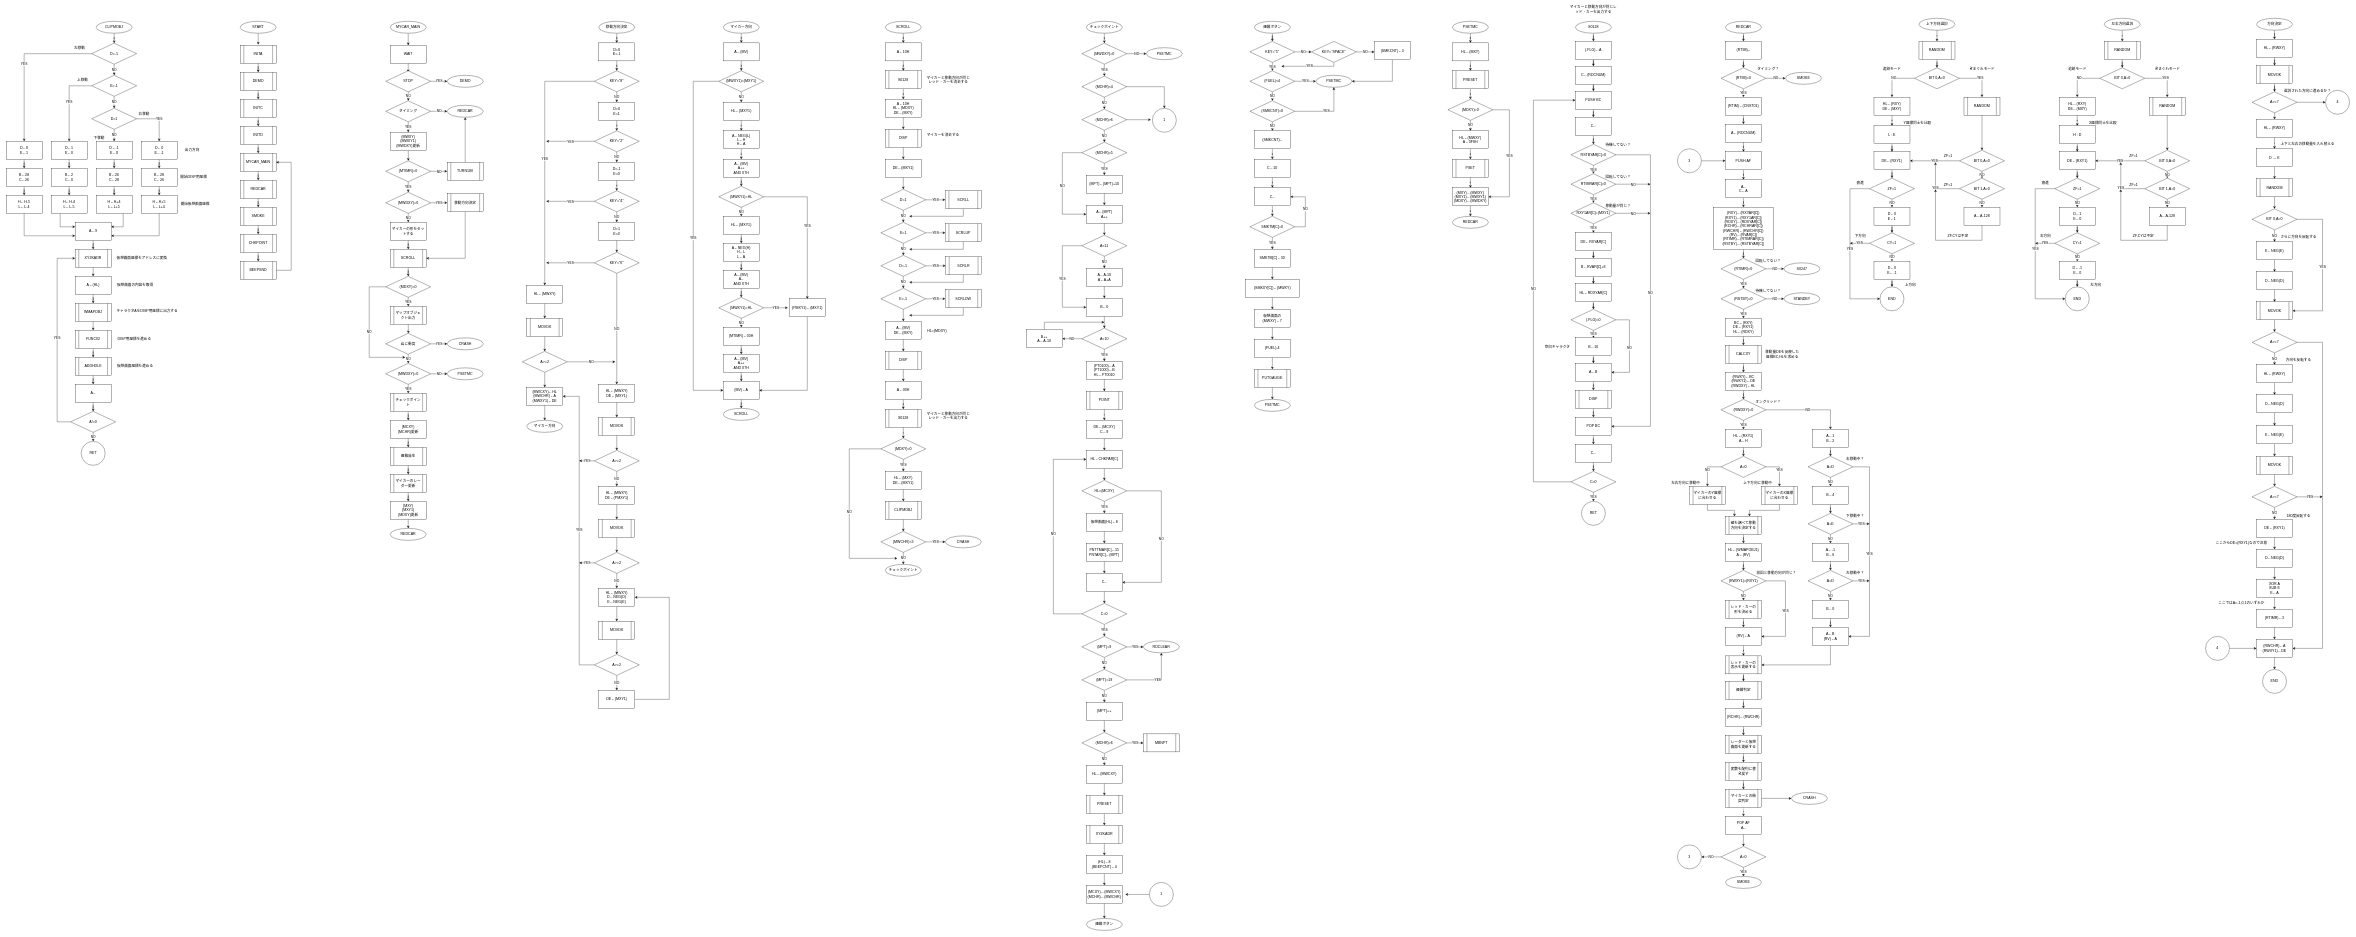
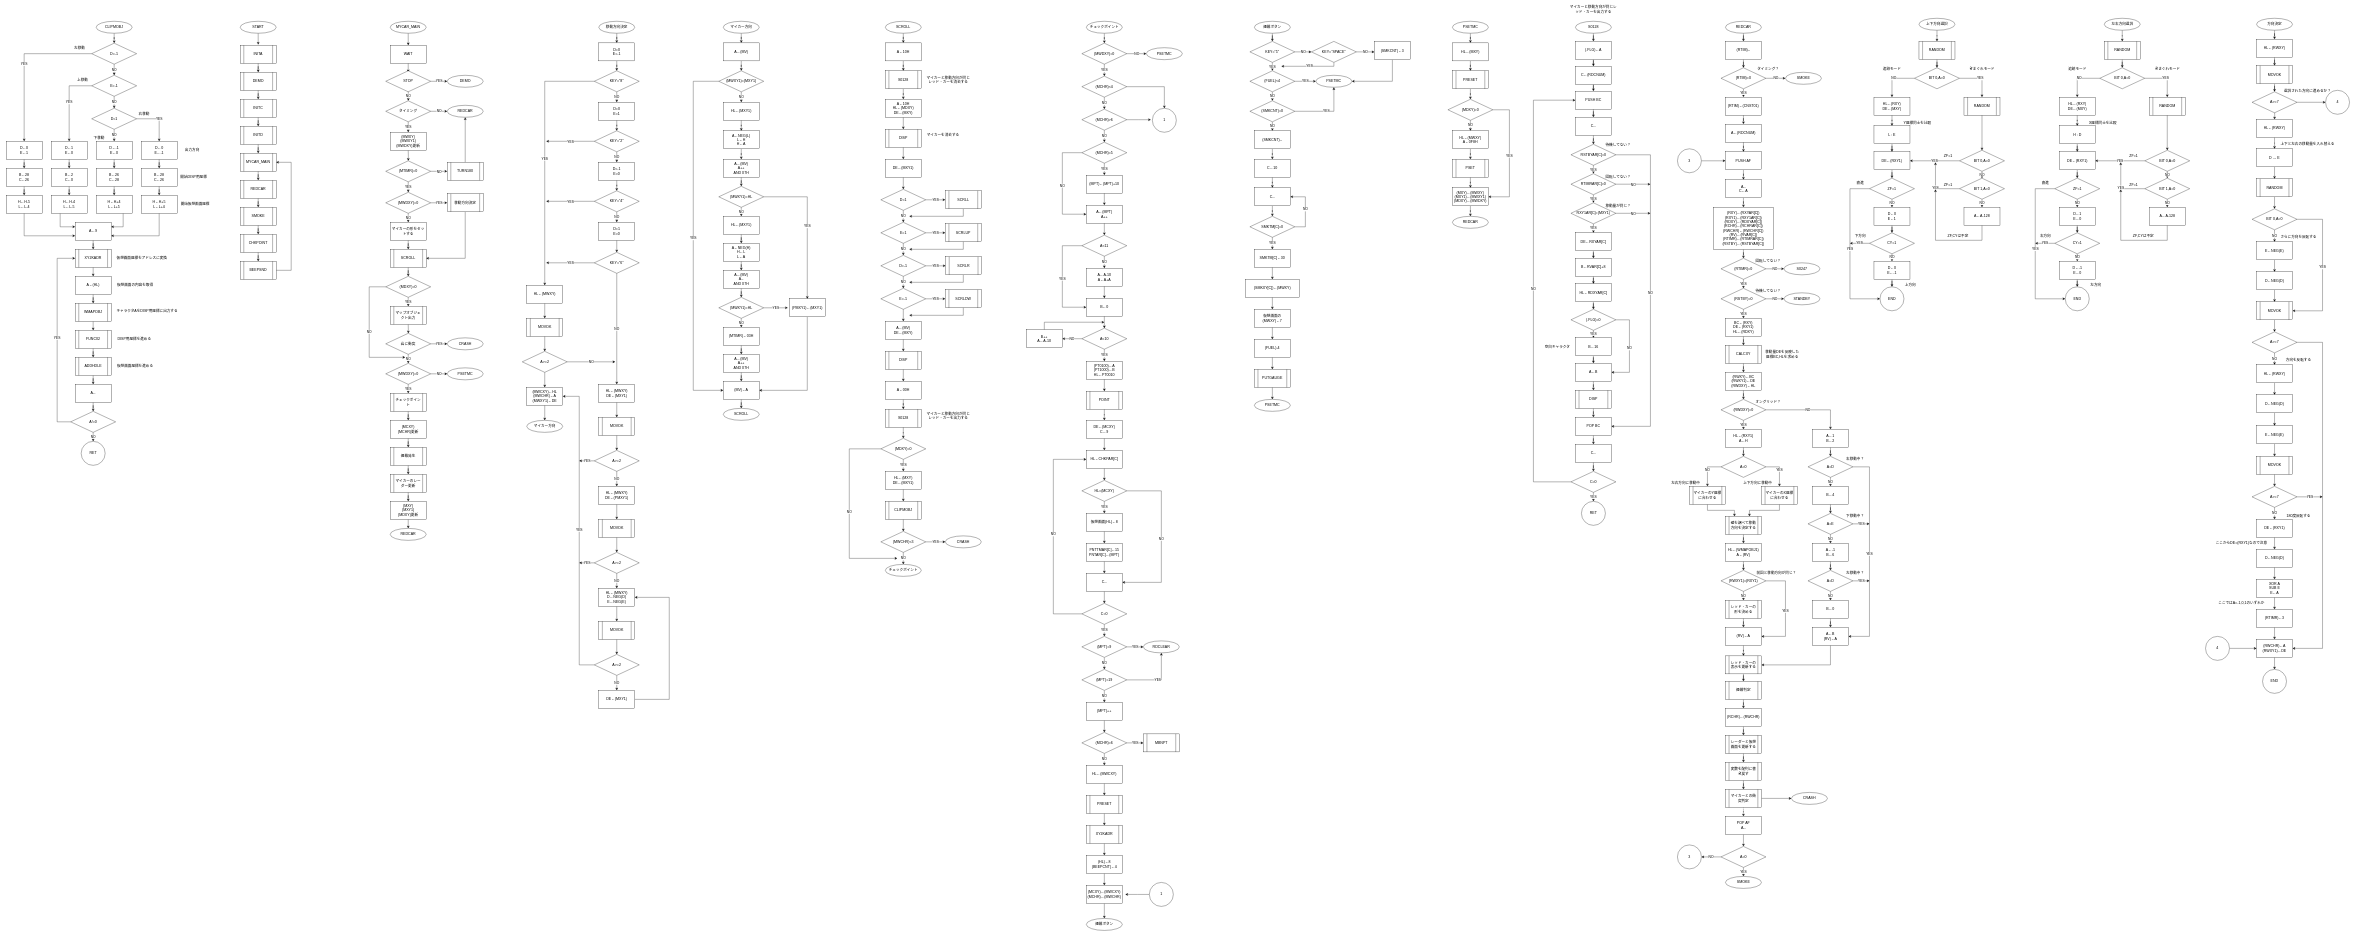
(937, 331) -> none
